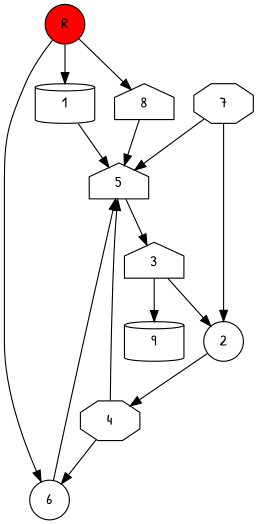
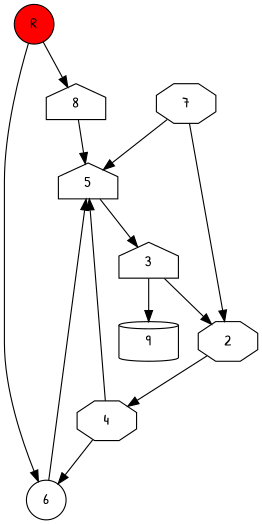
(65, 104) -> none
(224, 341) -> (228, 341)
